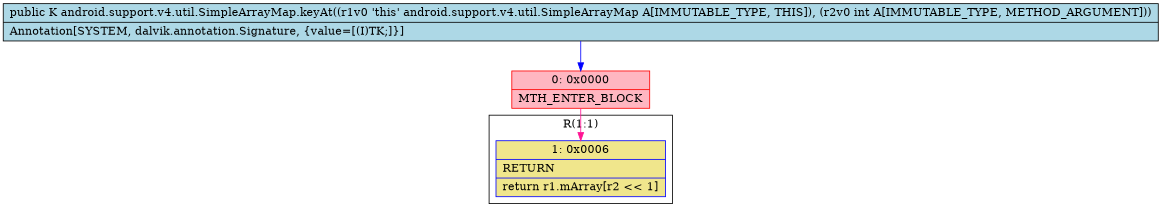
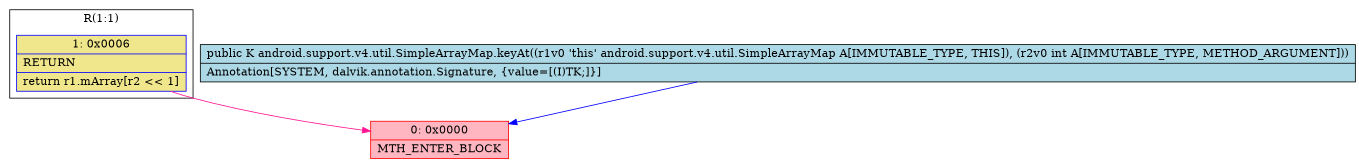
(581, 120) -> (266, 114)
